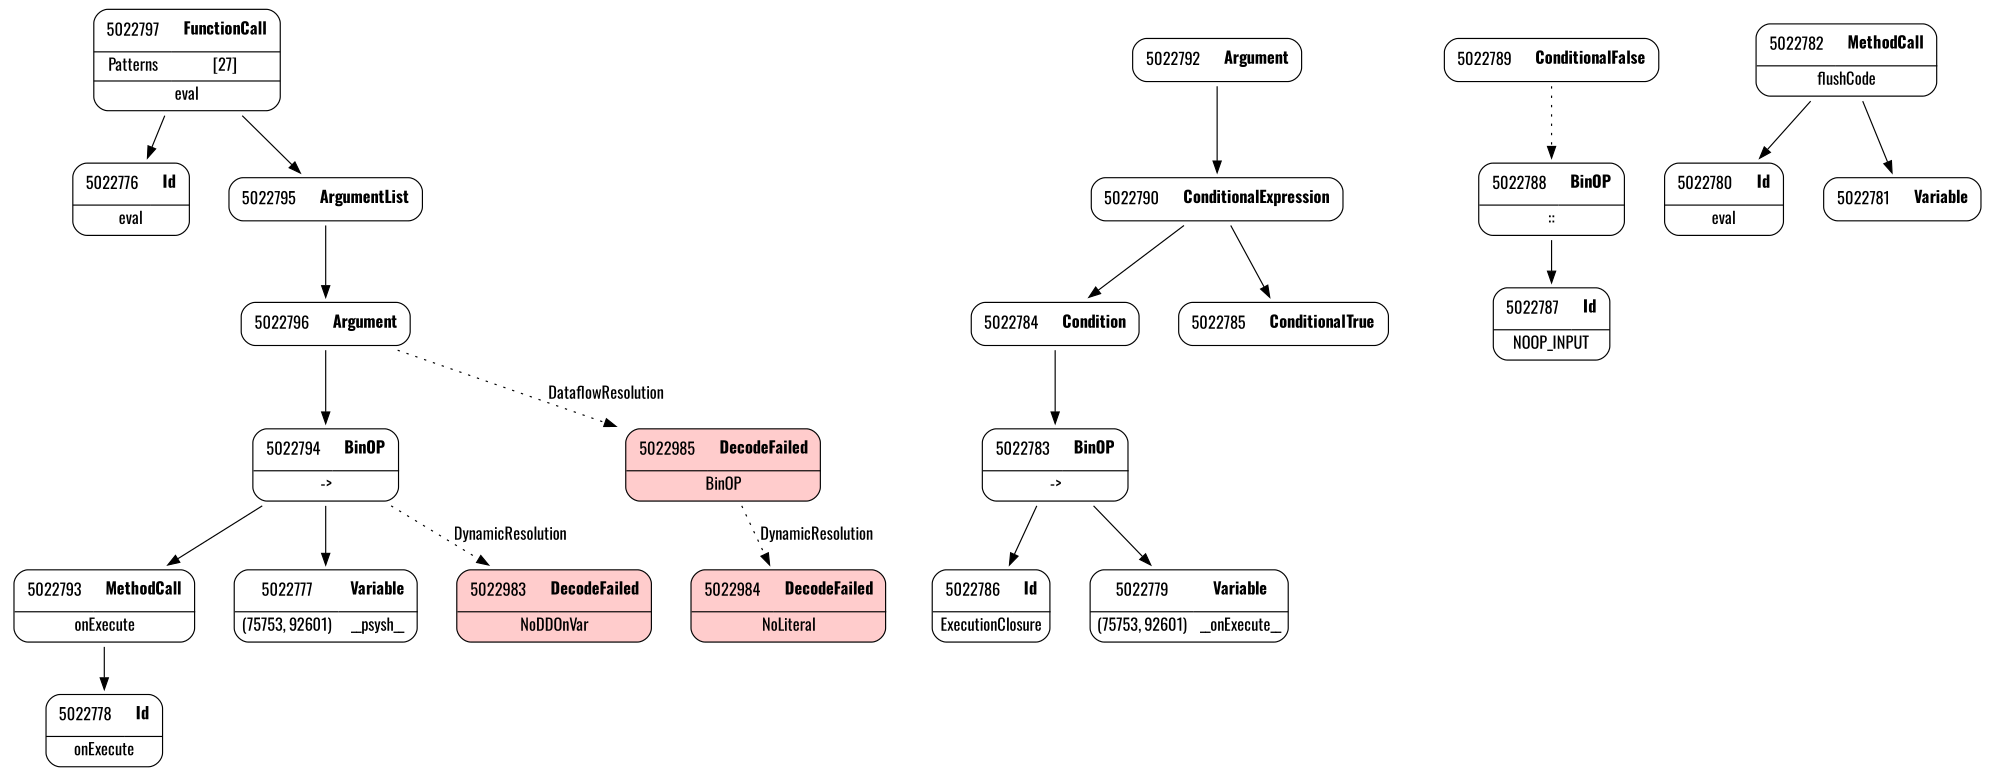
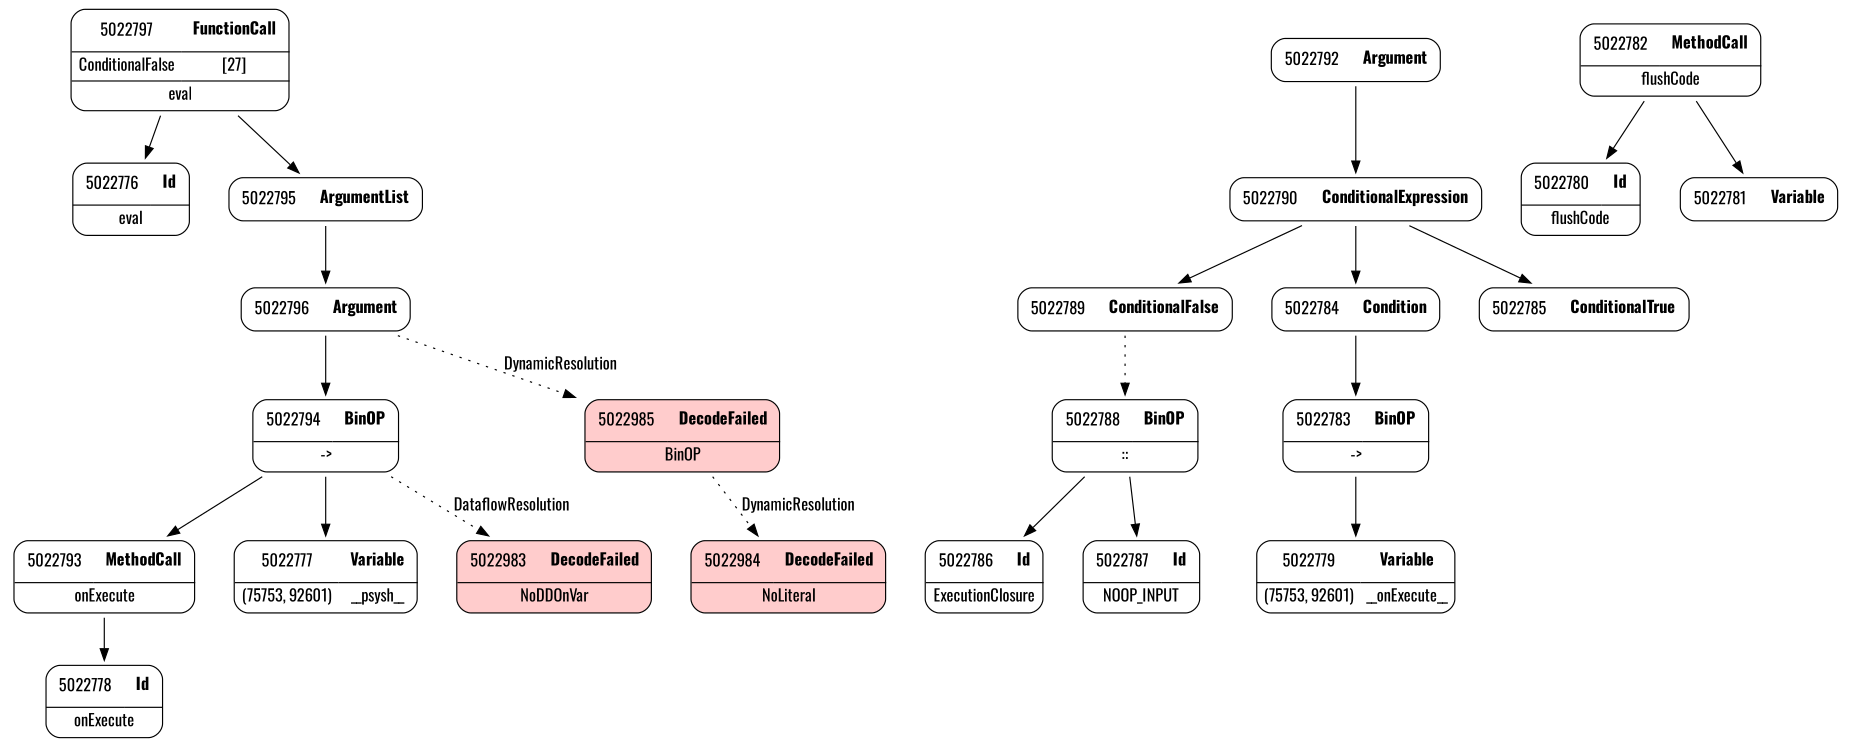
(133, 66) -> (127, 66)
(1724, 219) -> (1581, 219)
none -> (1246, 252)
(607, 394) -> (560, 365)
(1026, 530) -> (1059, 502)
(510, 535) -> (512, 506)
